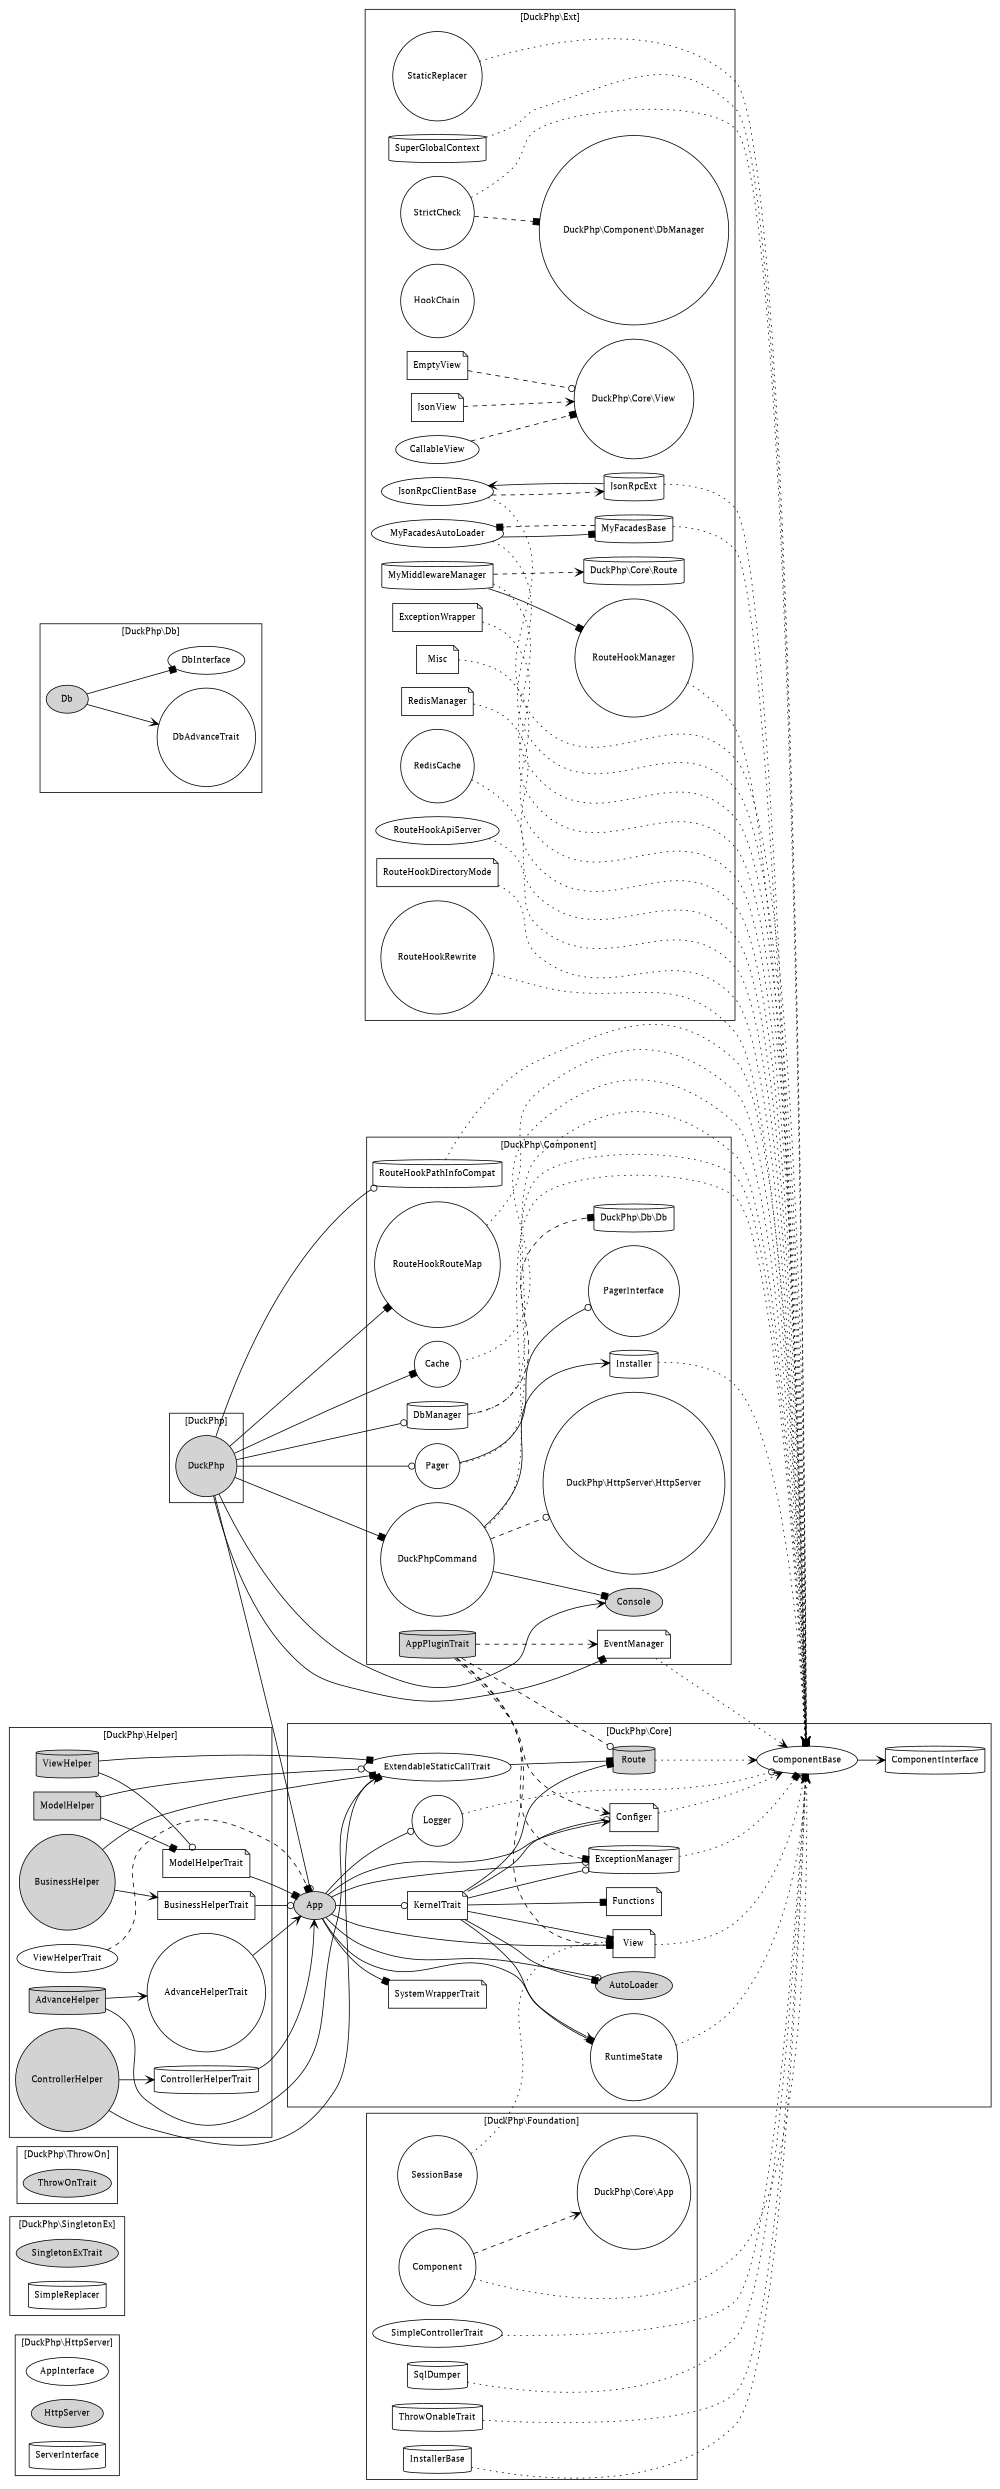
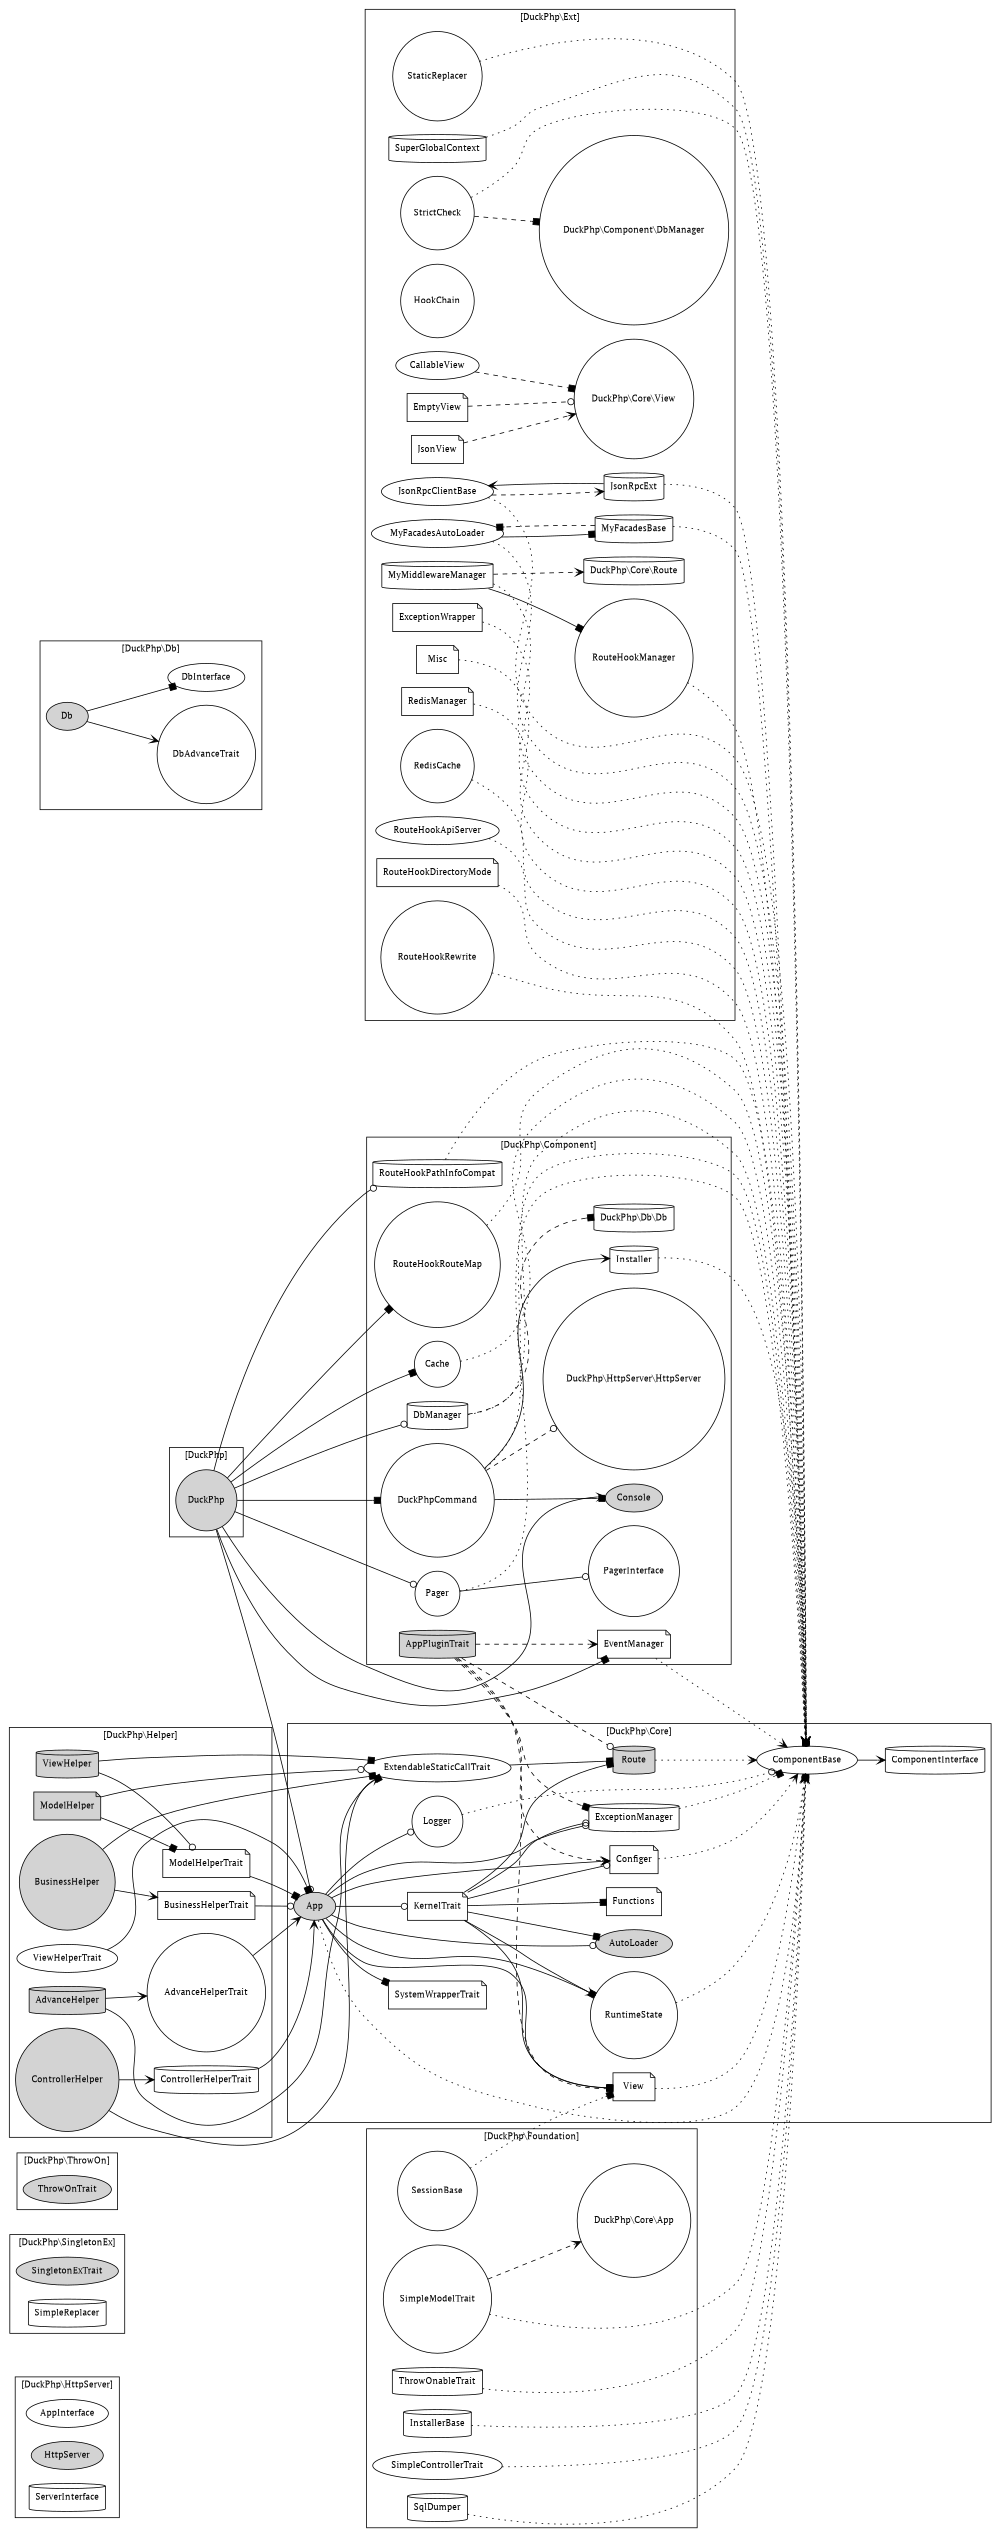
(168, 1829) -> (169, 1829)
none -> (590, 2117)
(437, 2267) -> (437, 2299)
